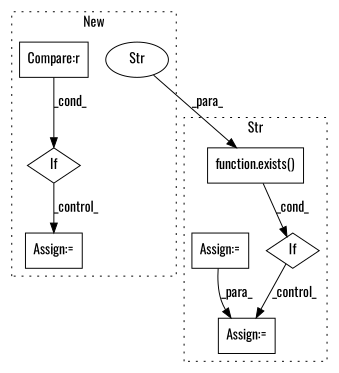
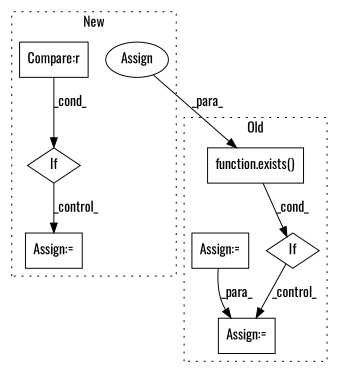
(137, 60) -> (137, 60)
(256, 129) -> (256, 129)
